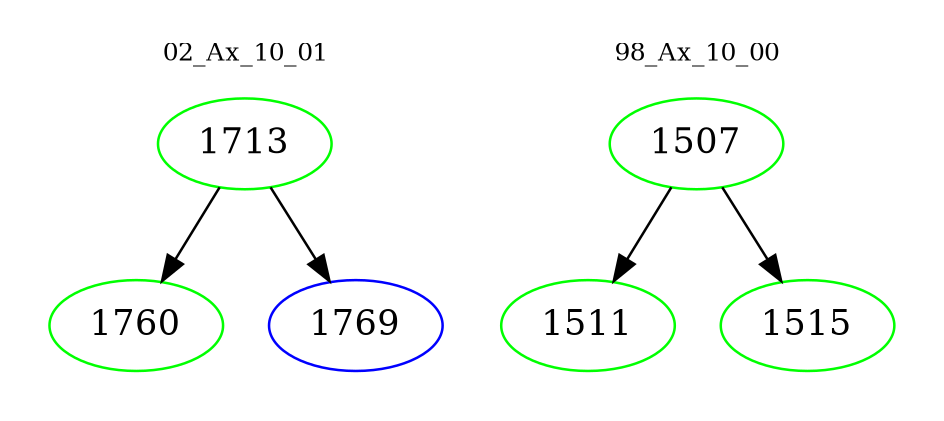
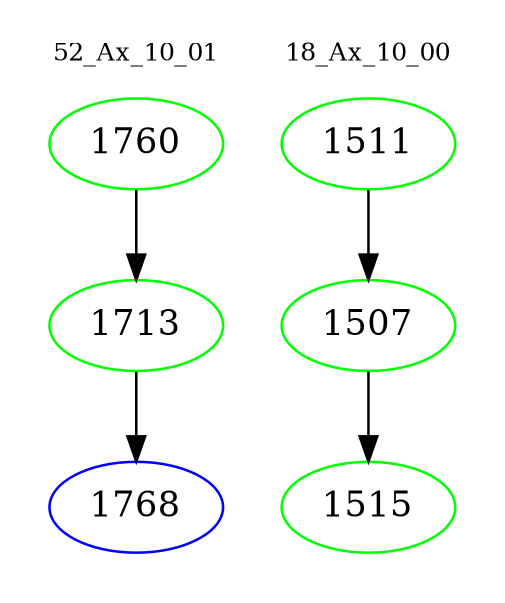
(246, 54) -> (136, 54)
(698, 54) -> (368, 54)
(198, 223) -> (136, 222)
(649, 223) -> (368, 222)
(356, 326) -> (136, 507)
